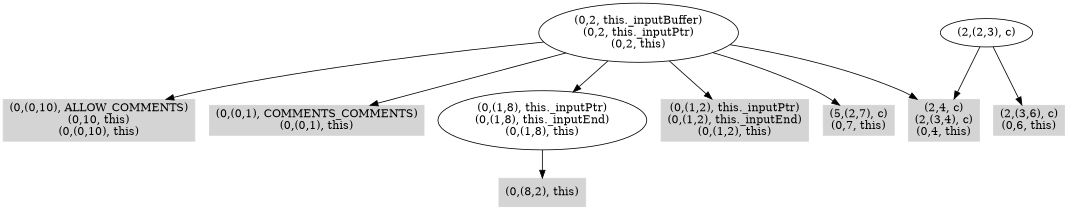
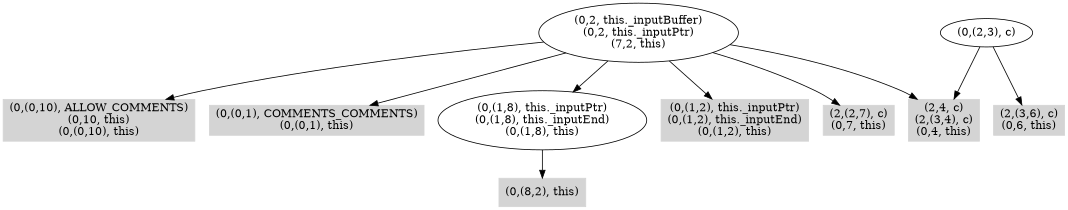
(639, 33) -> (639, 33)
(987, 33) -> (987, 33)
(859, 120) -> (859, 120)
